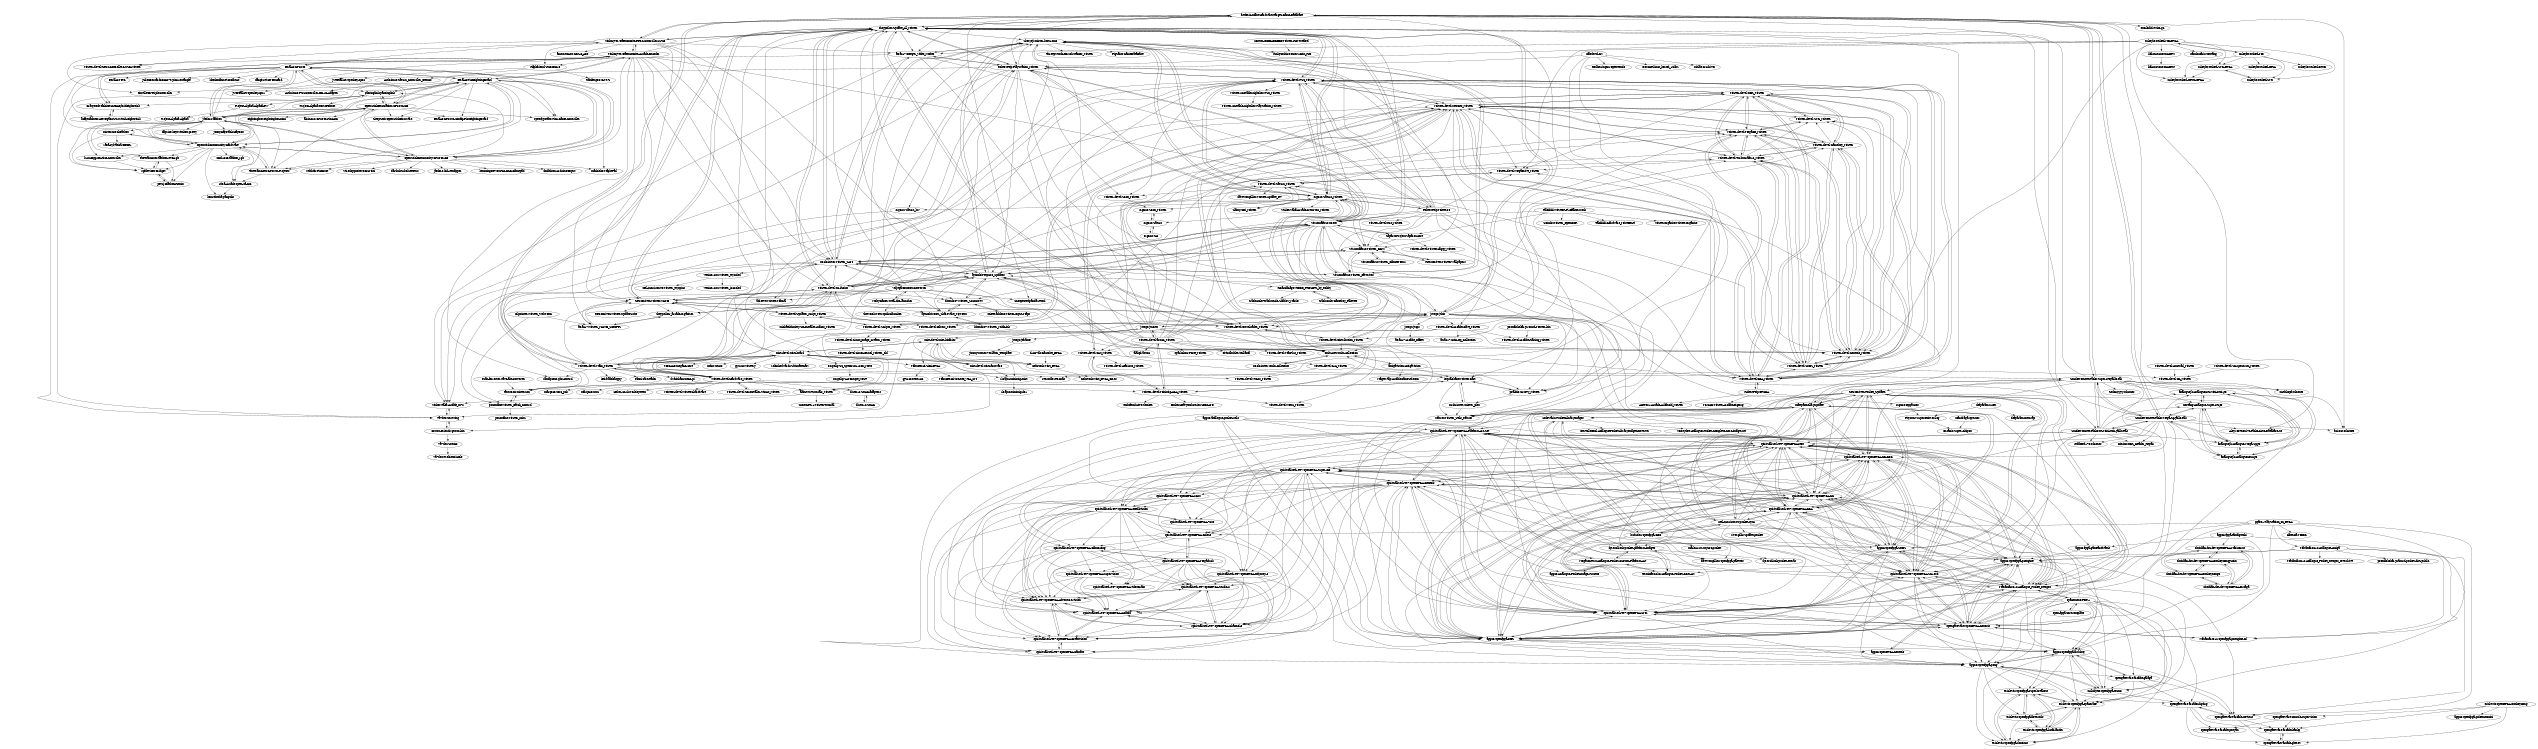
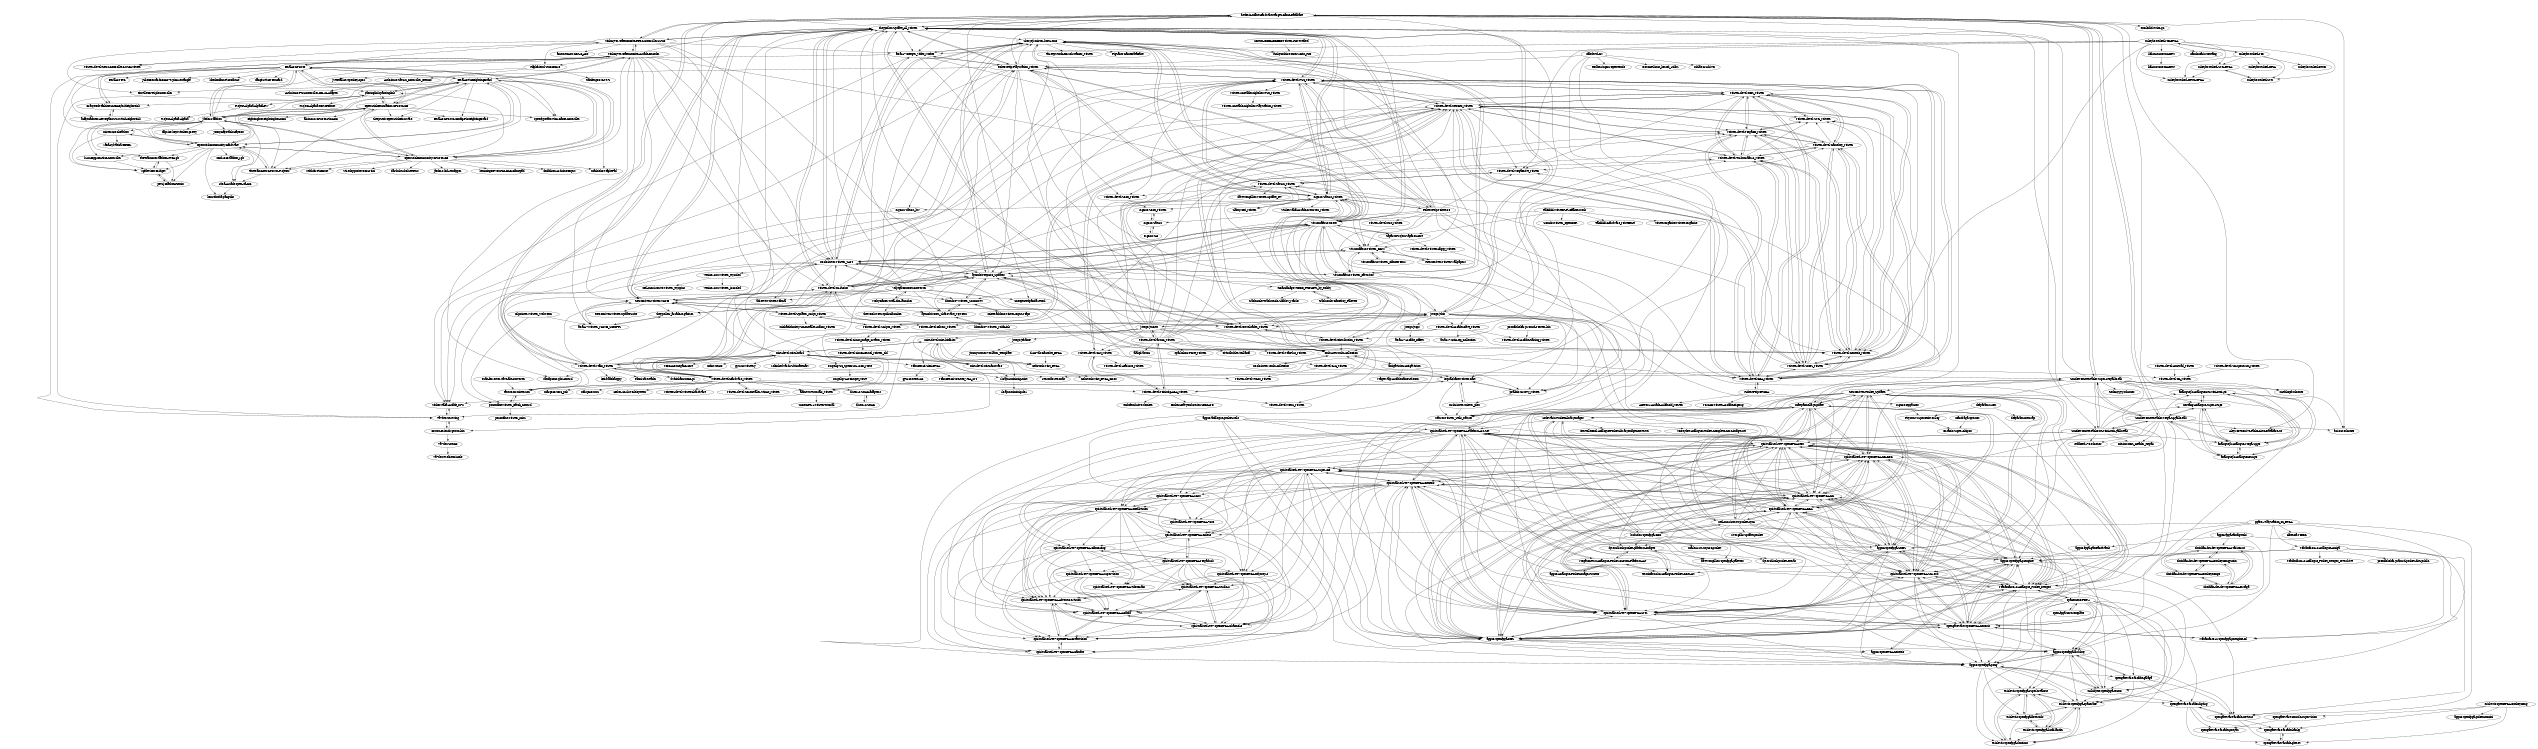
(249, 93) -> none
(649, 180) -> (823, 23)
